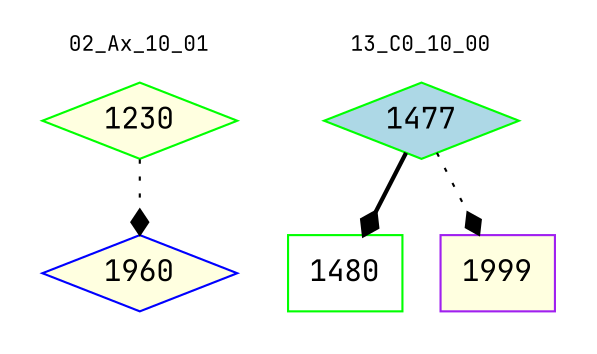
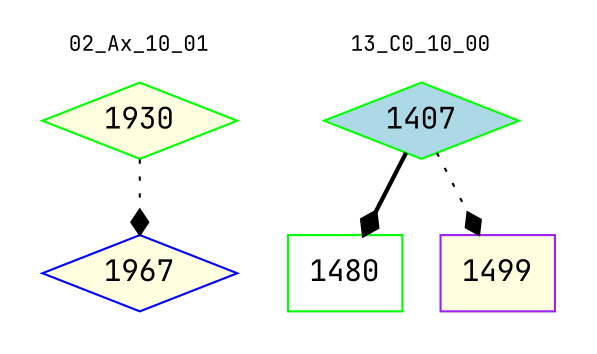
(140, 121) -> (140, 121)
(421, 121) -> (421, 121)
(140, 273) -> (140, 273)
(498, 273) -> (498, 273)
